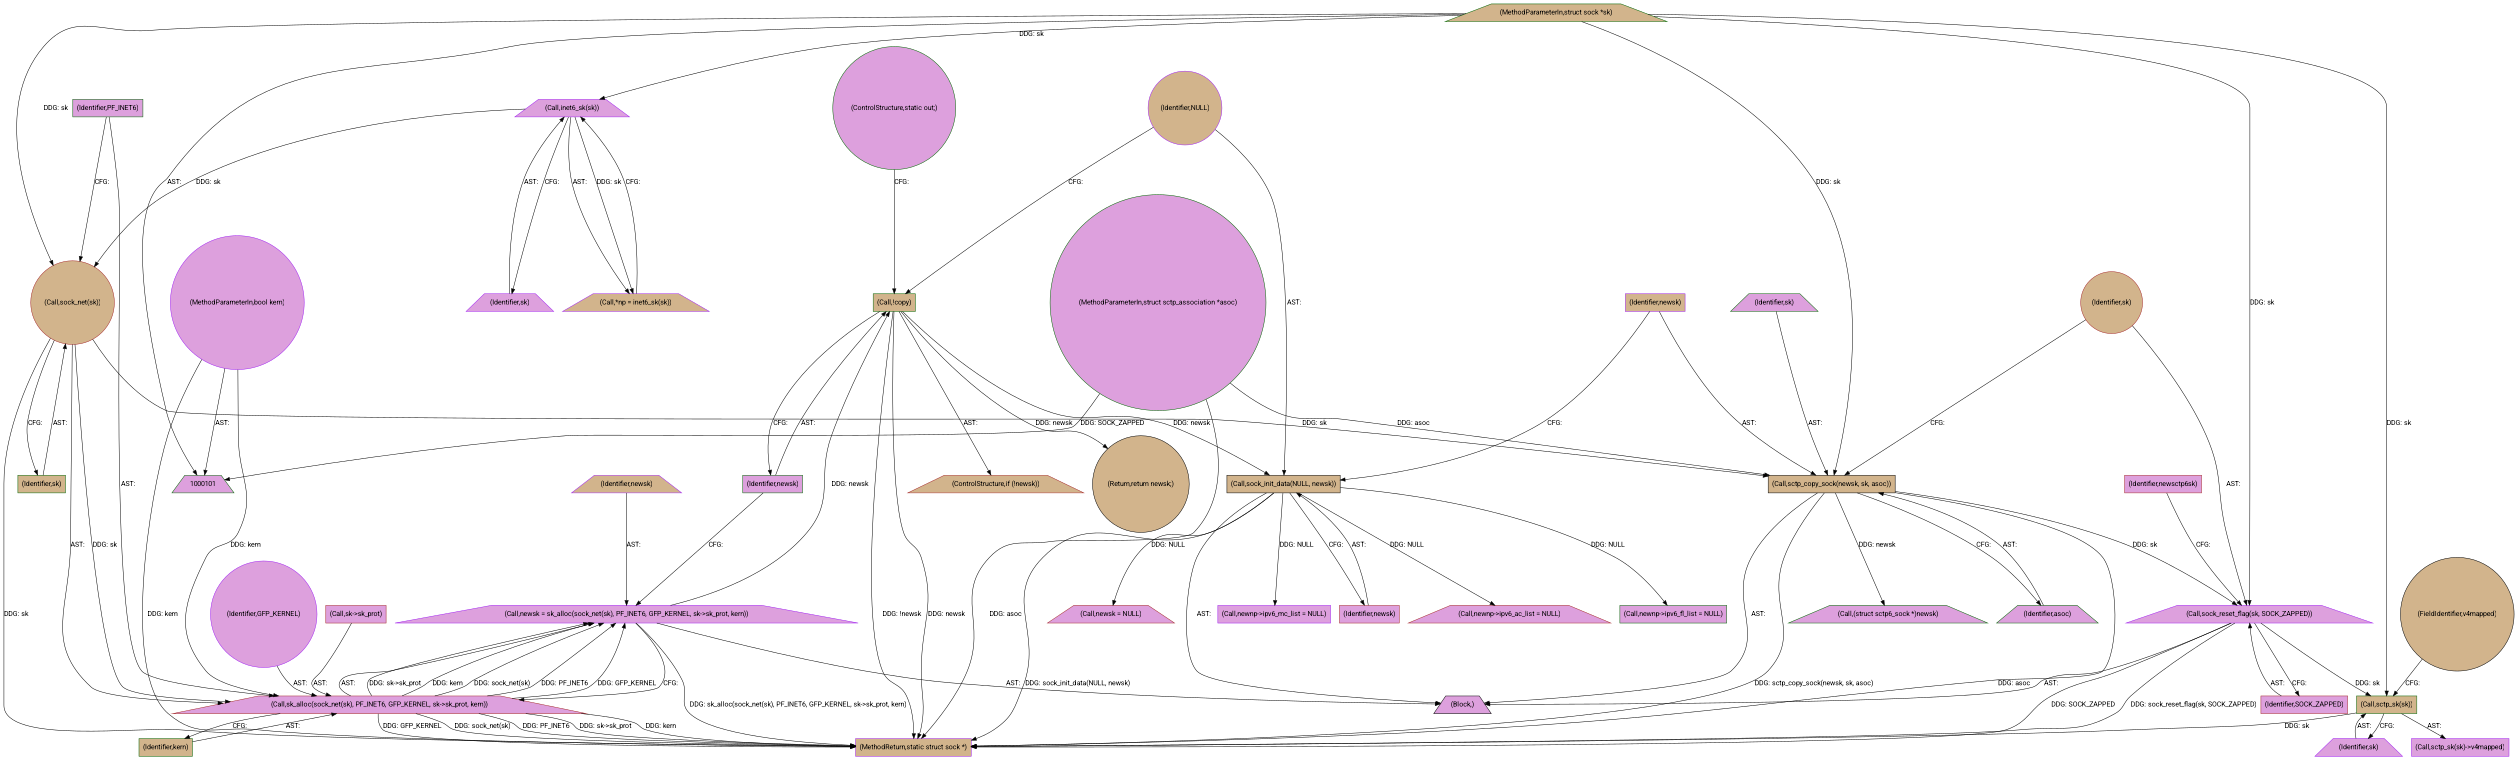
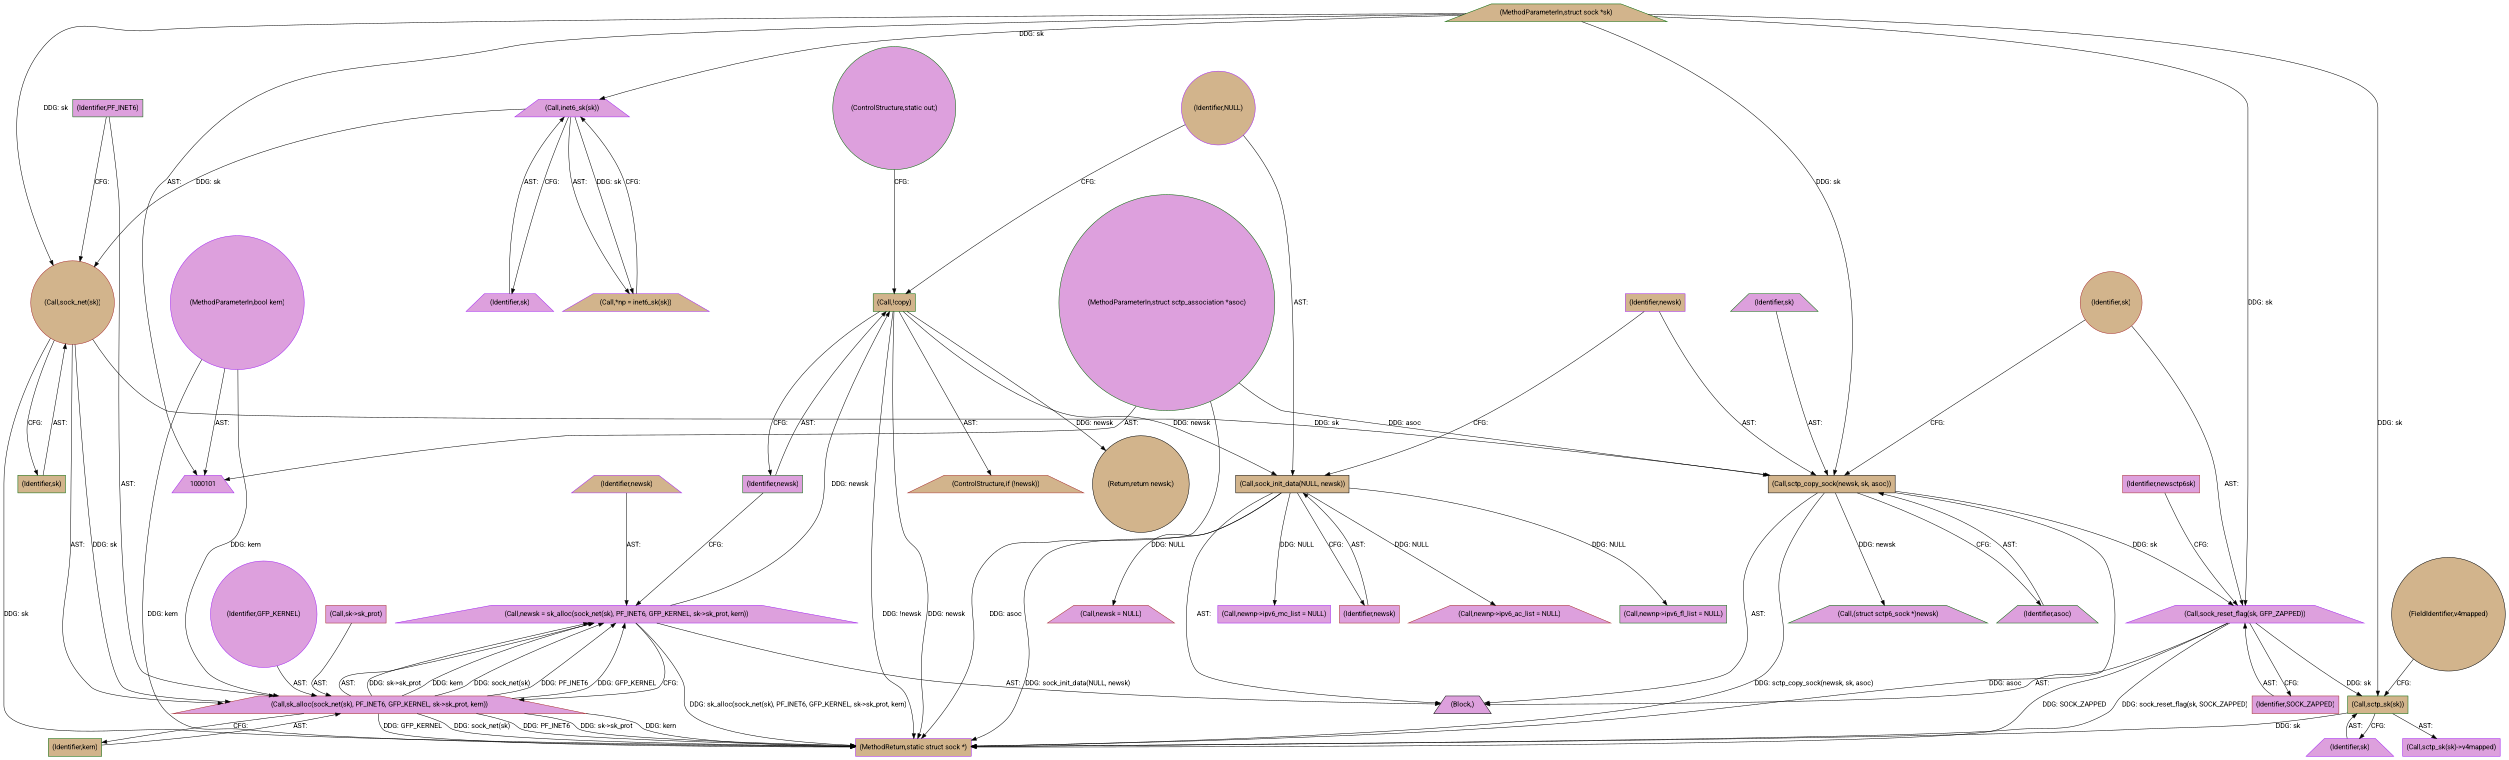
(1112, 423) -> (1133, 423)
(203, 484) -> (203, 484)
(2249, 614) -> (2245, 614)
